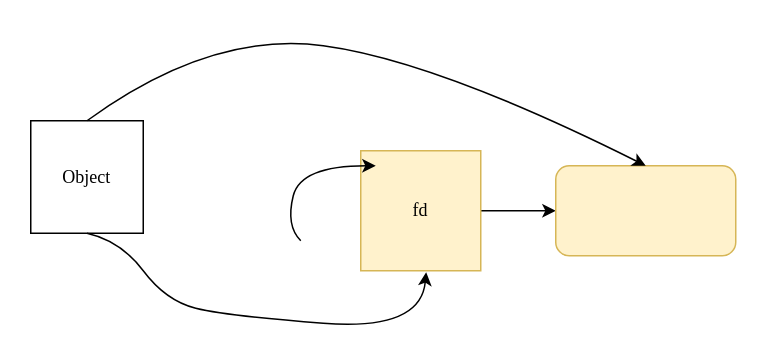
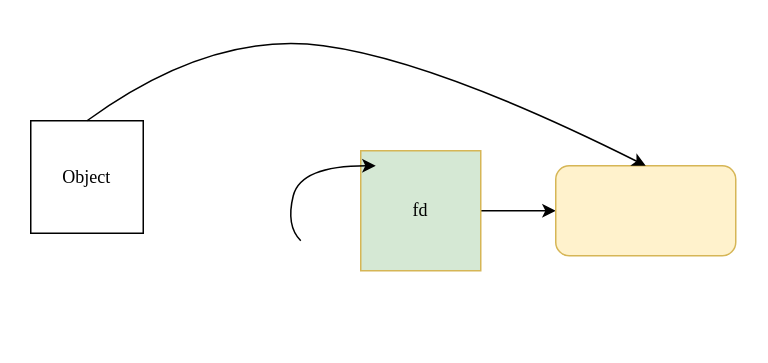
(421, 211) -> (421, 211)
(255, 317) -> none
